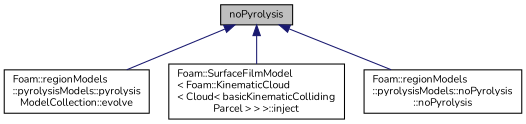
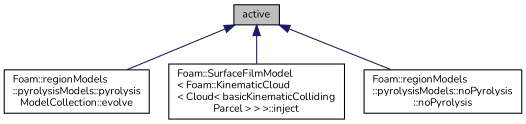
(257, 15) -> (257, 15)
